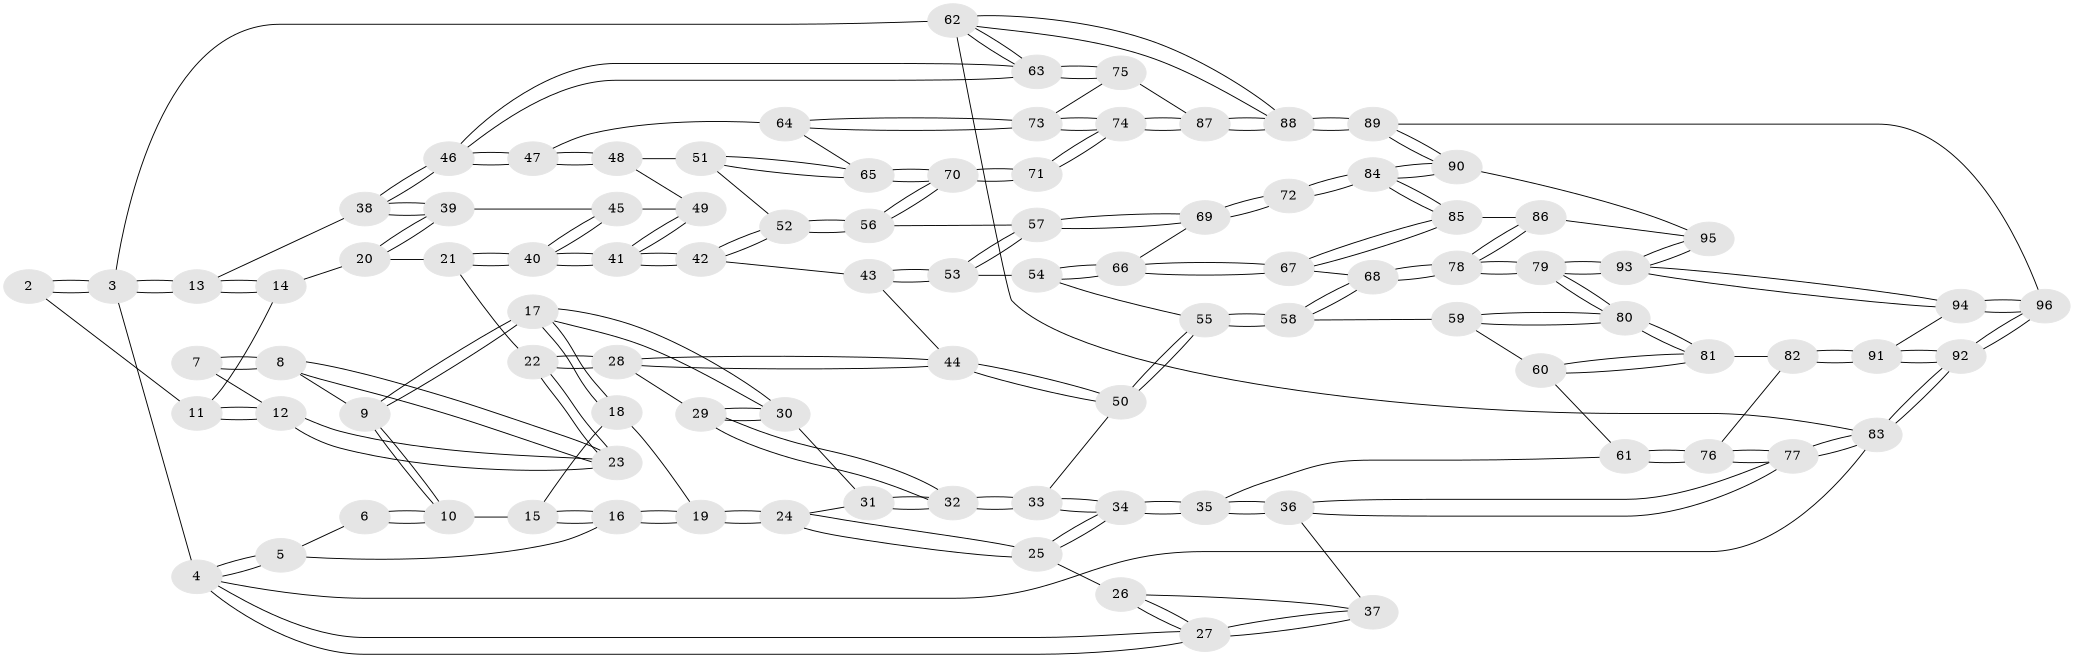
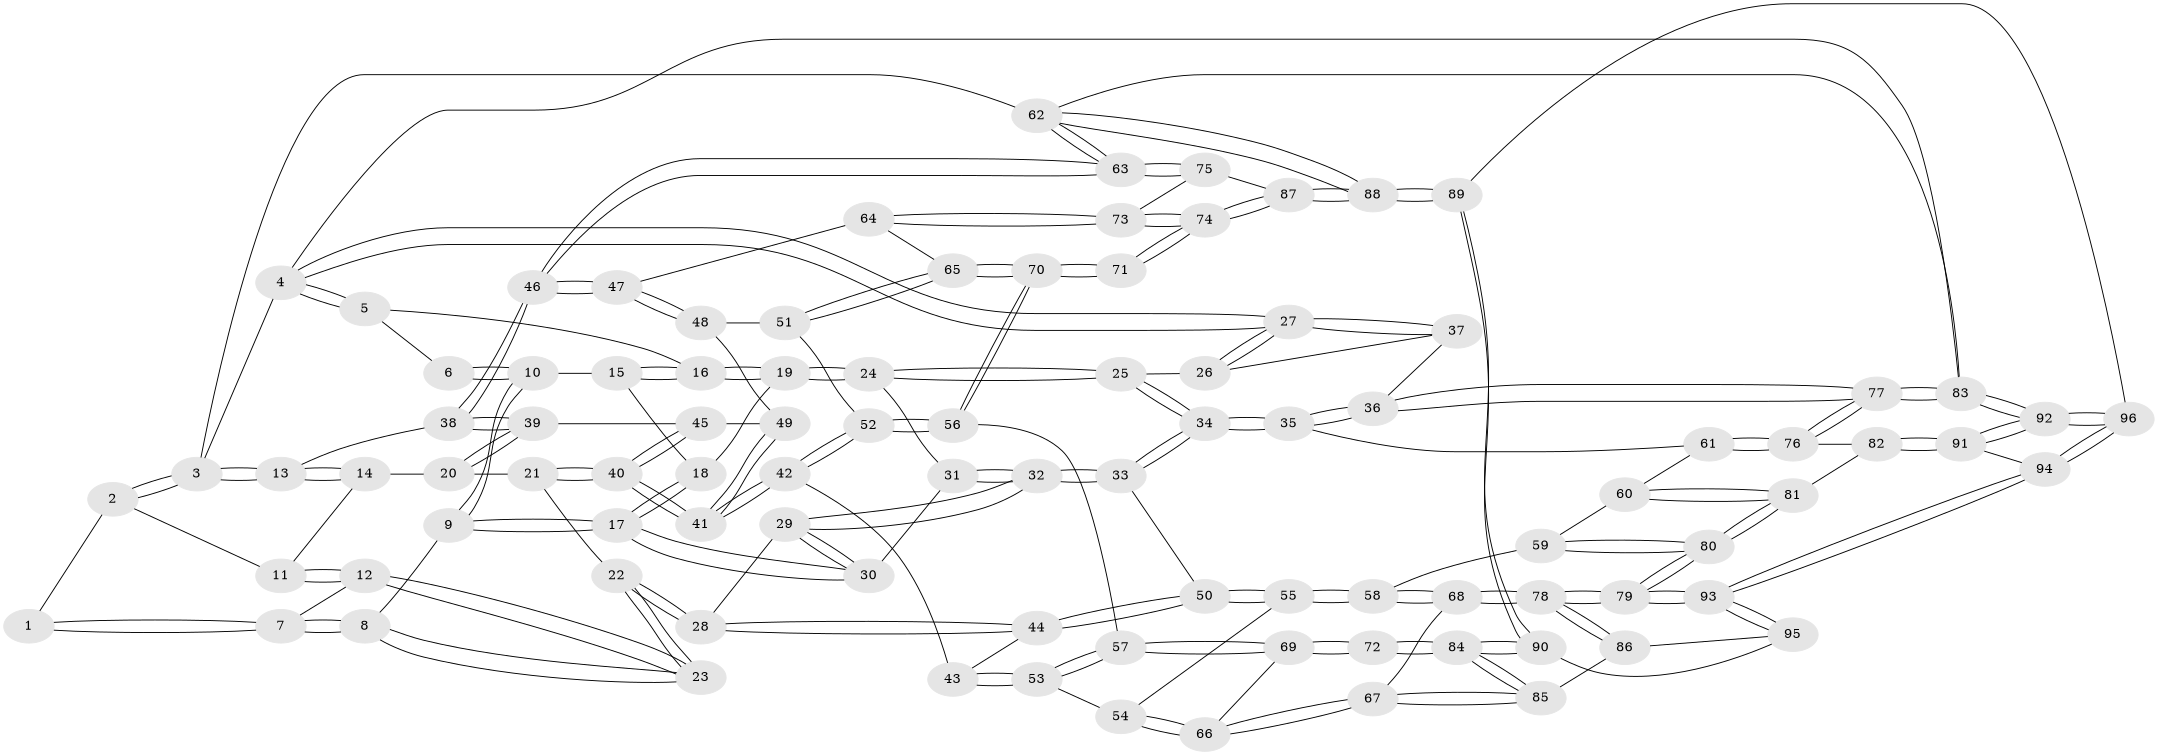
none -> (29, 626)
